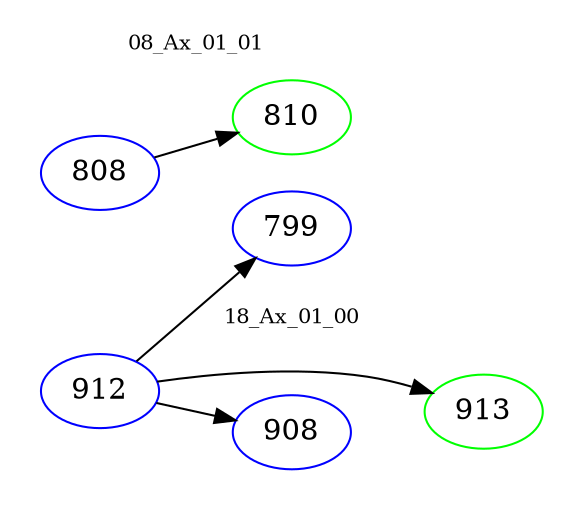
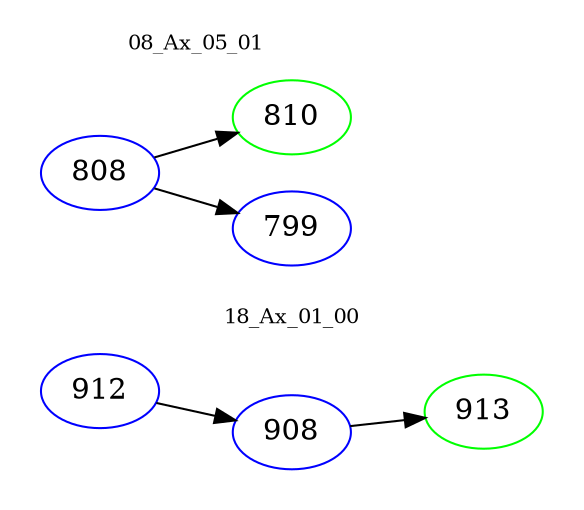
(196, 44) -> (196, 44)
(188, 317) -> (186, 198)
(285, 371) -> (377, 423)
